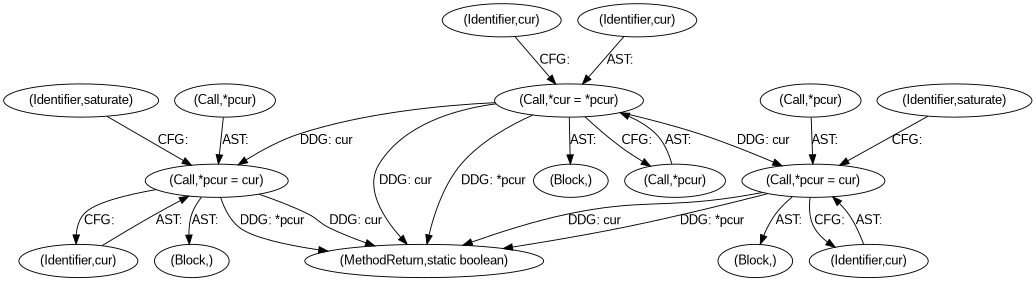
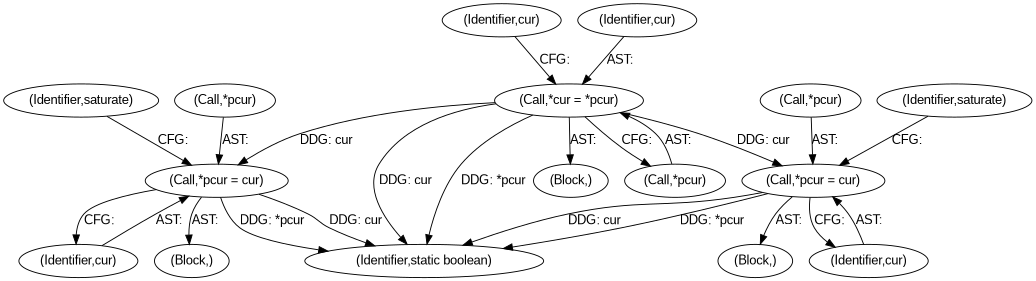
(424, 261) -> (424, 261)
